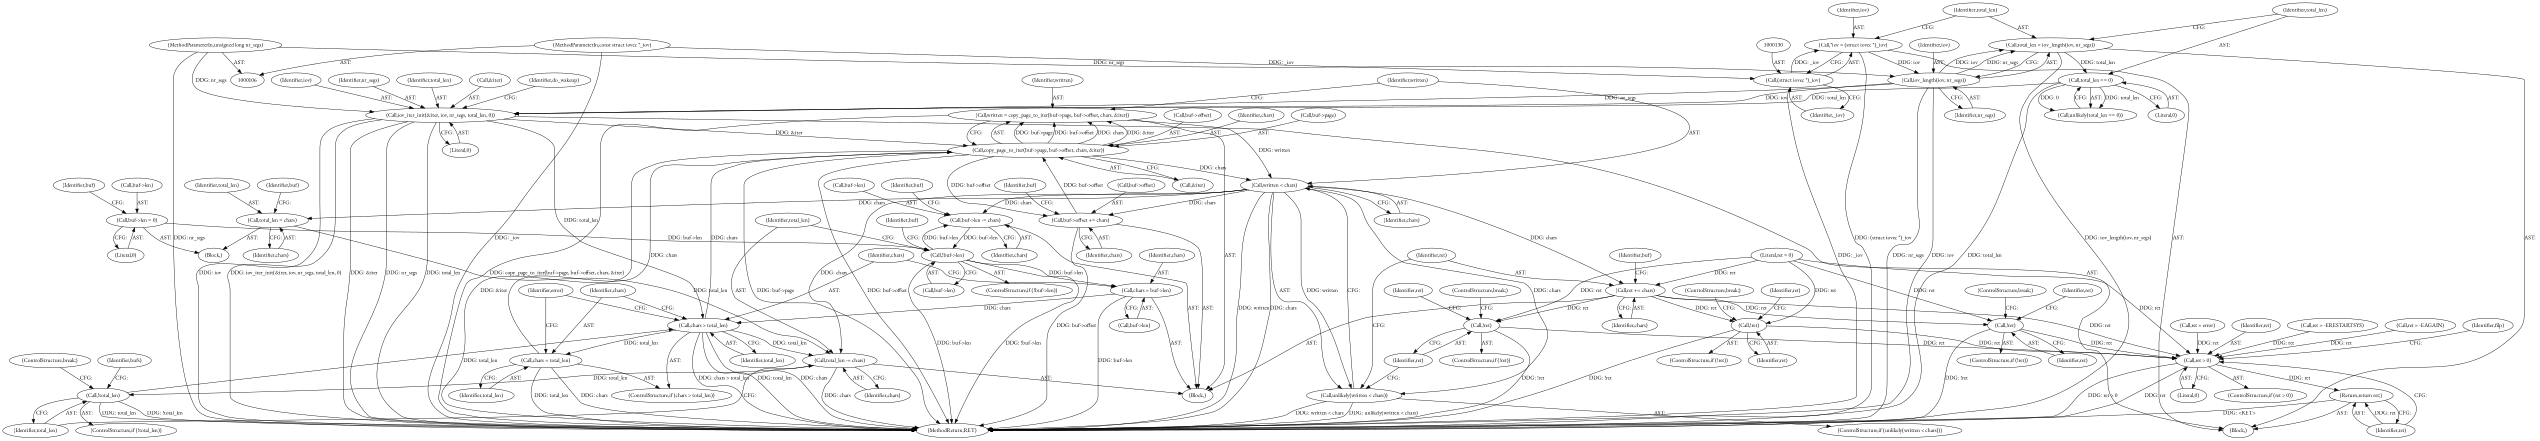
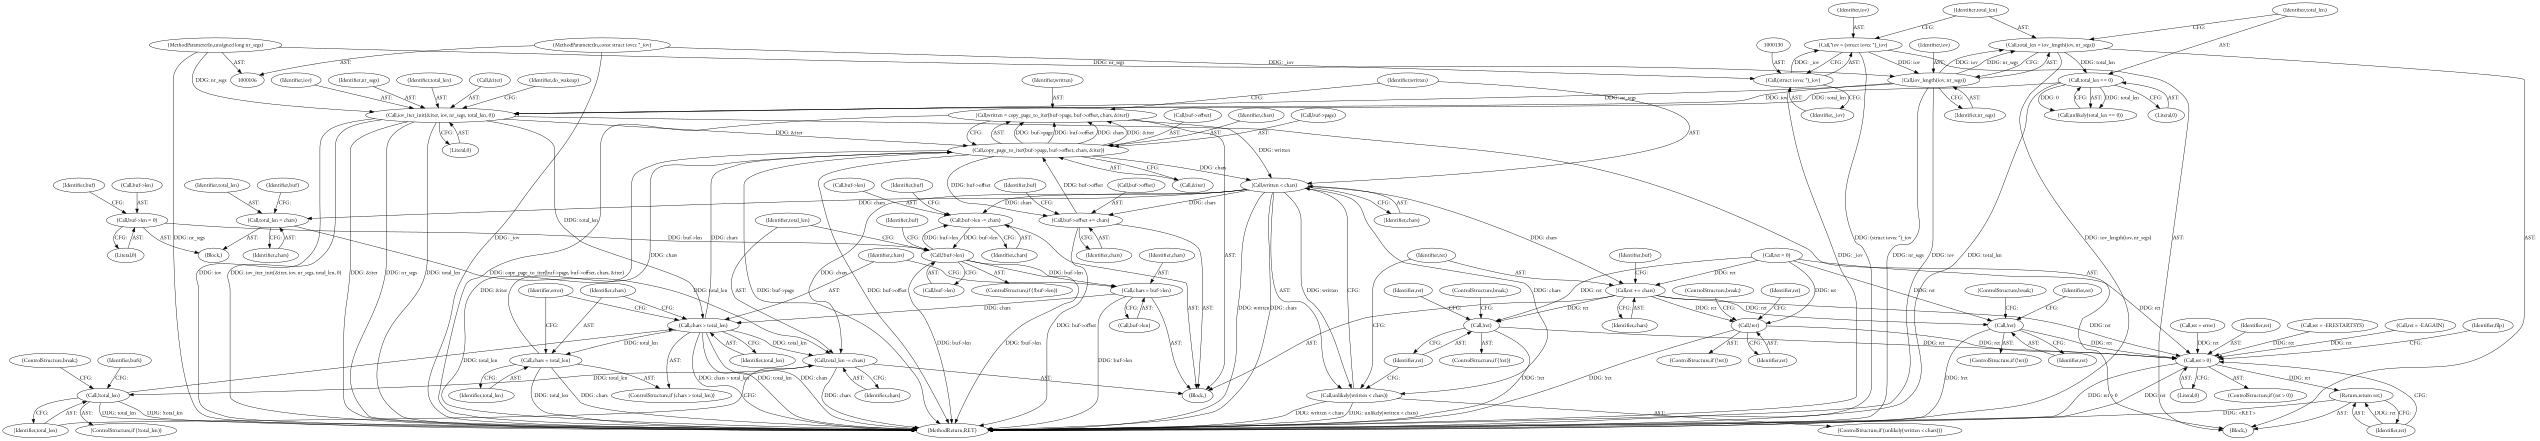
(1777, 255) -> (1777, 255)
